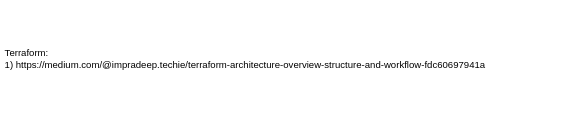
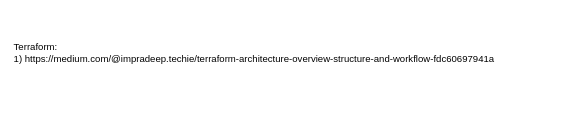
(279, 63) -> (288, 57)
